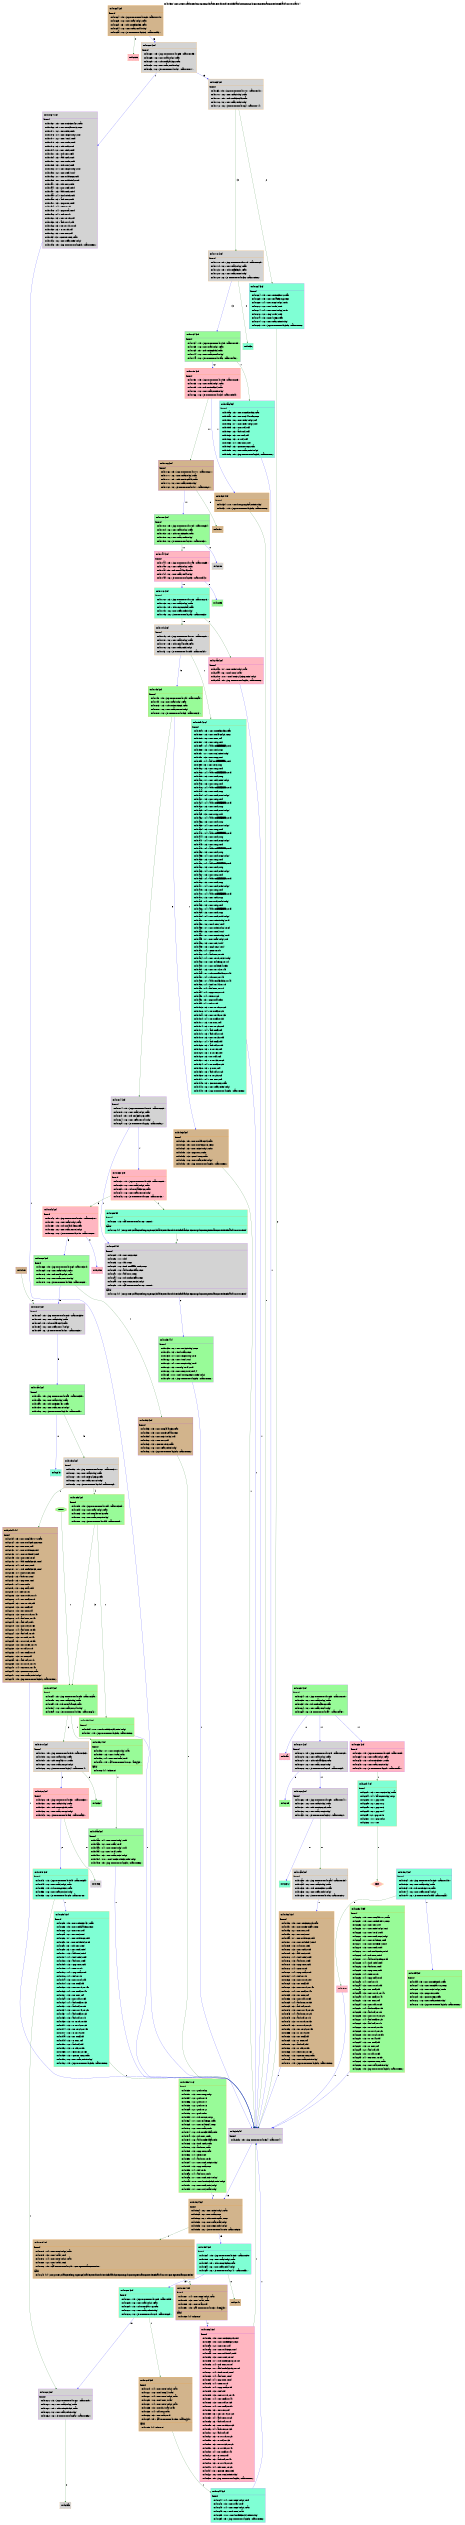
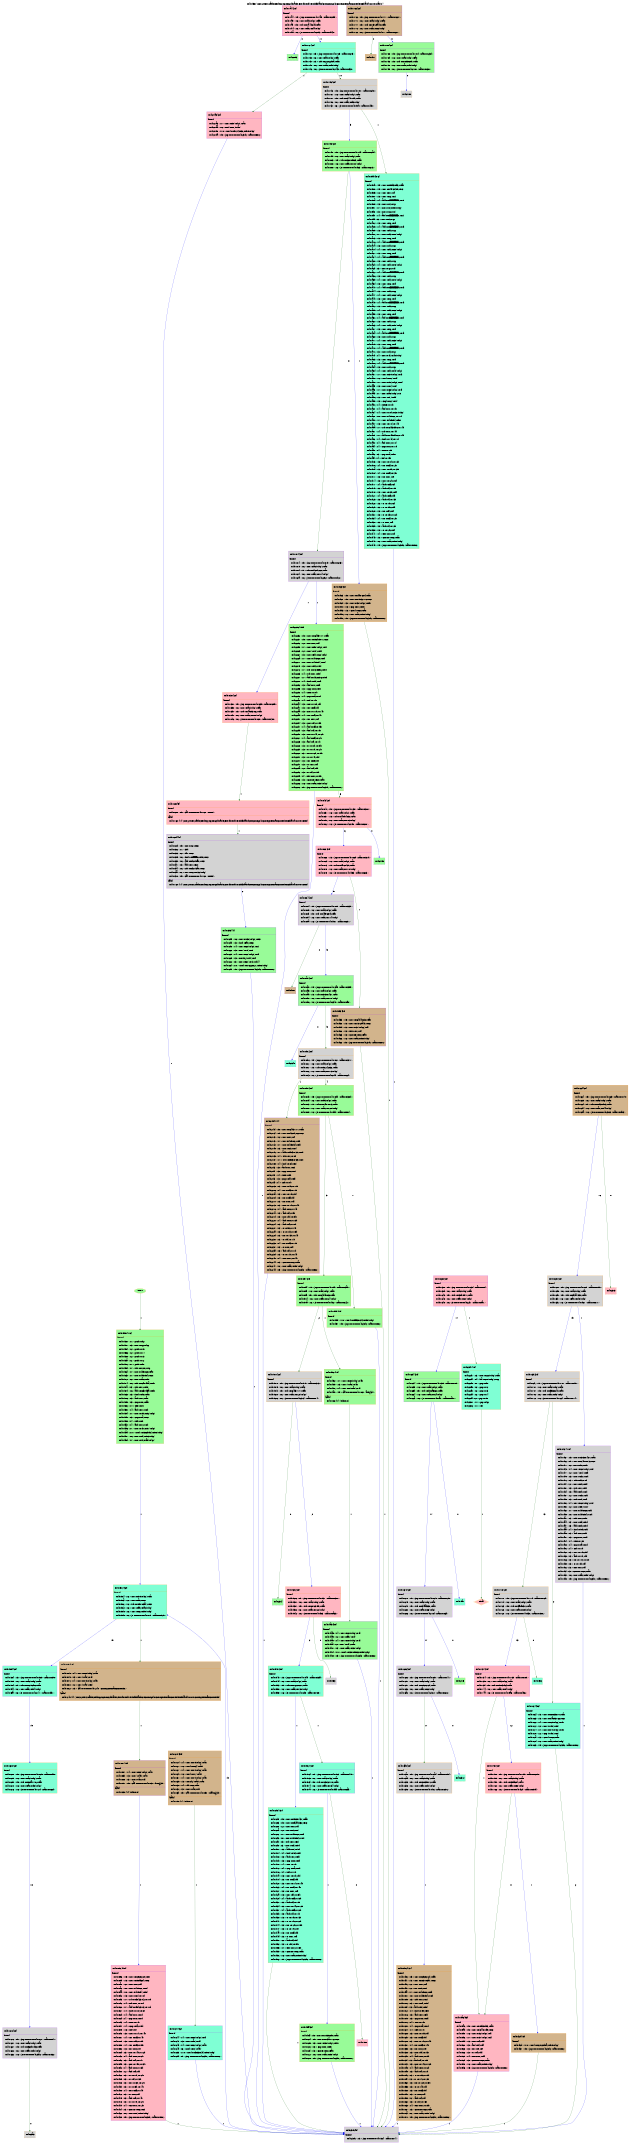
(213, 346) -> (502, 1681)
(199, 429) -> (498, 1903)
(247, 429) -> (481, 2043)
(182, 547) -> none
(106, 1183) -> (316, 602)
(101, 1200) -> (339, 794)
(176, 1222) -> (238, 813)
(61, 1270) -> (344, 861)
(97, 1270) -> (379, 861)
(25, 1289) -> (306, 956)
(65, 1598) -> (140, 1311)
(348, 1728) -> (446, 1338)
(285, 1757) -> (460, 1602)
(377, 1884) -> (481, 1602)
(335, 2074) -> (342, 2096)
(29, 2145) -> (311, 1729)
(215, 2216) -> (140, 1602)
(235, 2302) -> none
(155, 2347) -> none
